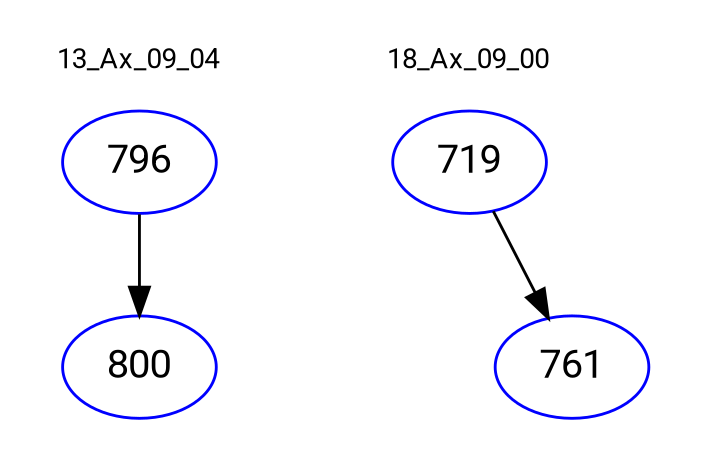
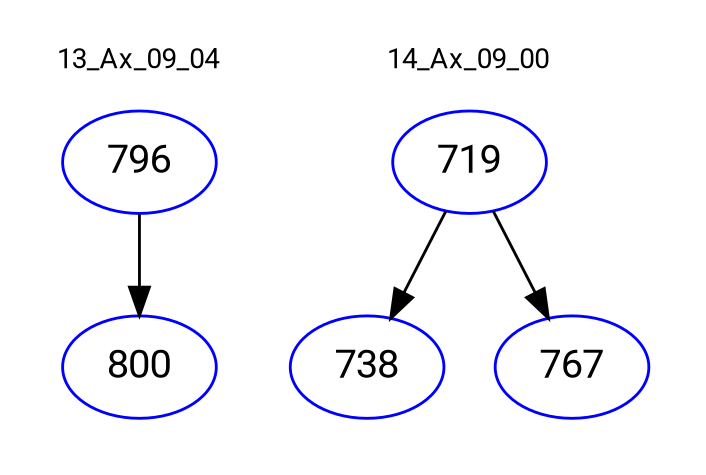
(470, 61) -> (470, 61)
none -> (367, 367)
(572, 367) -> (572, 367)
